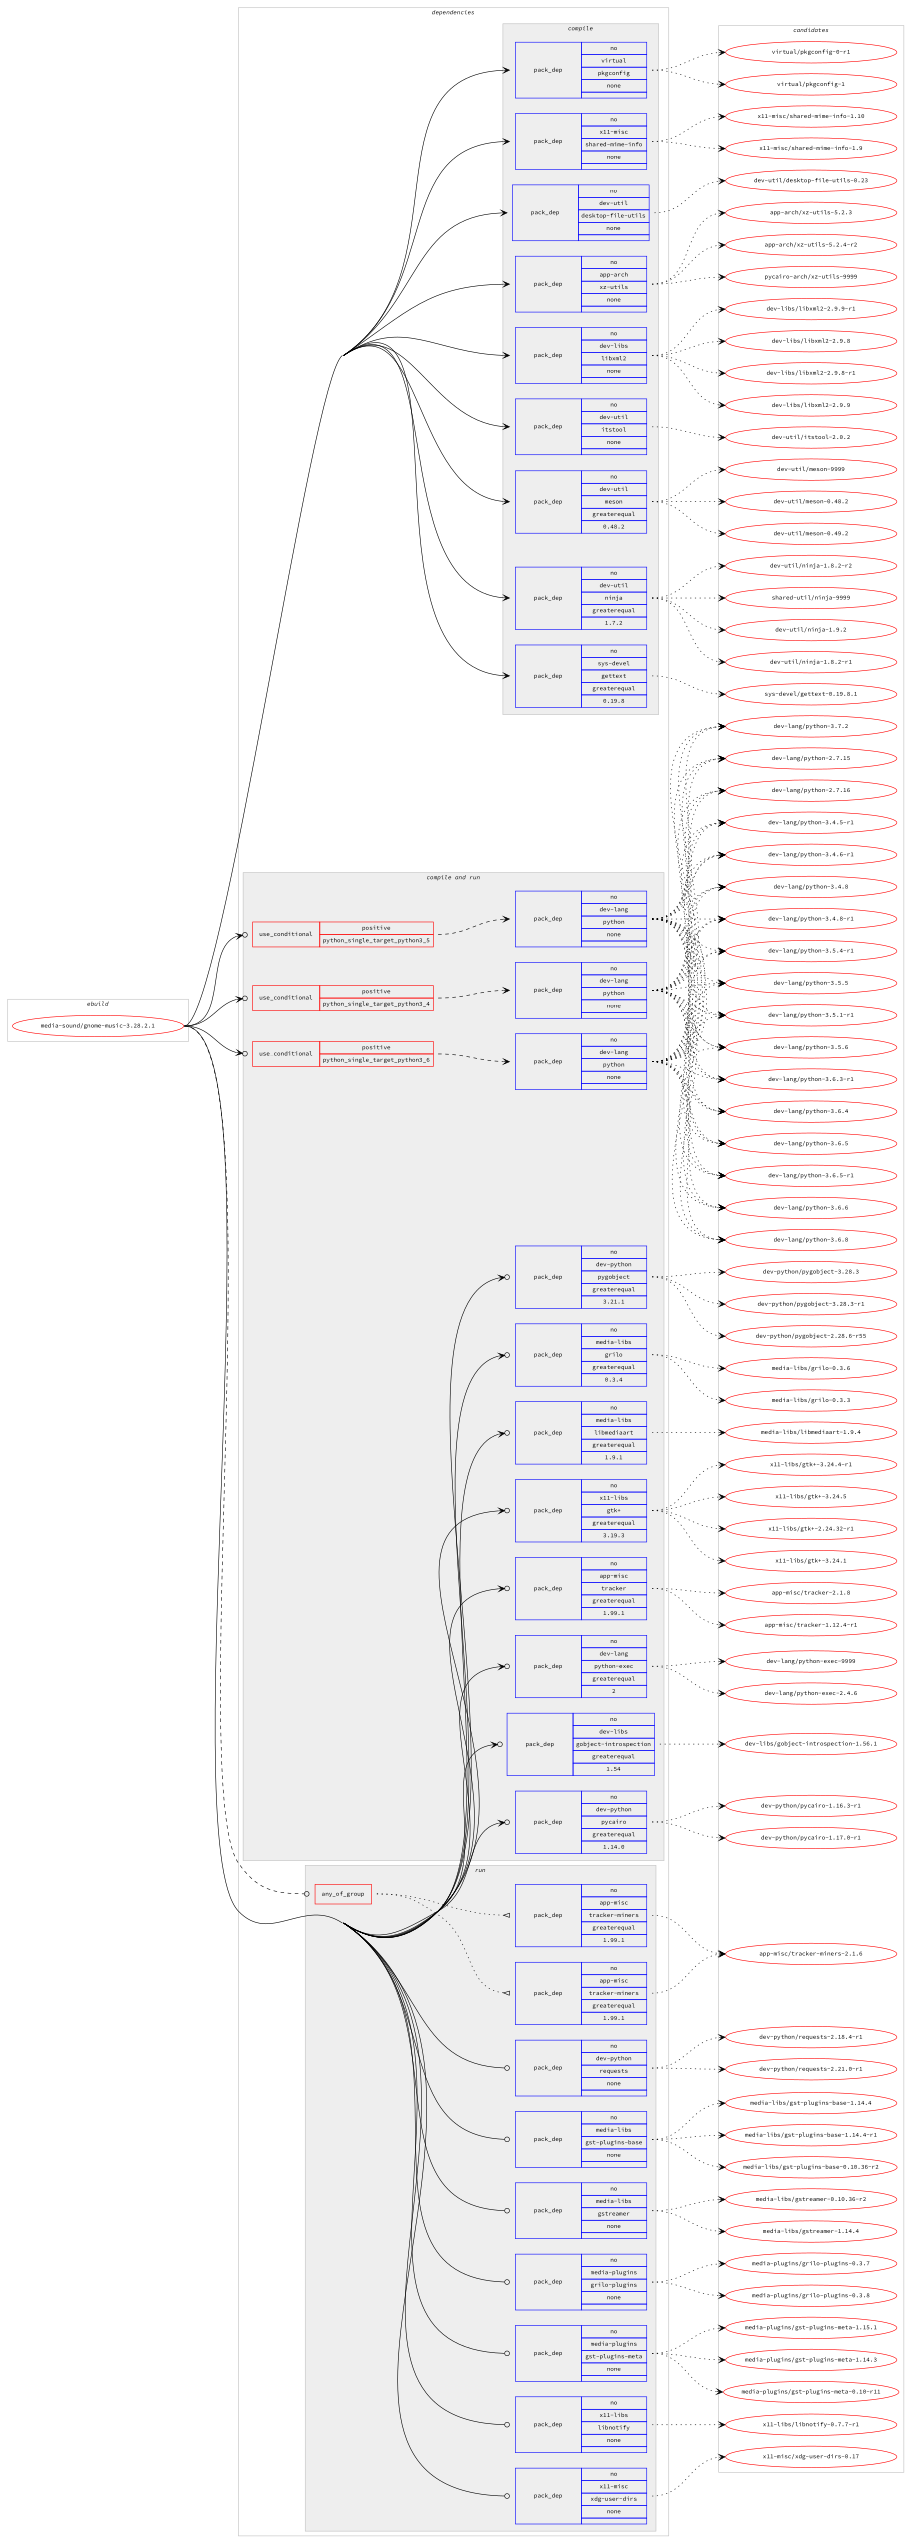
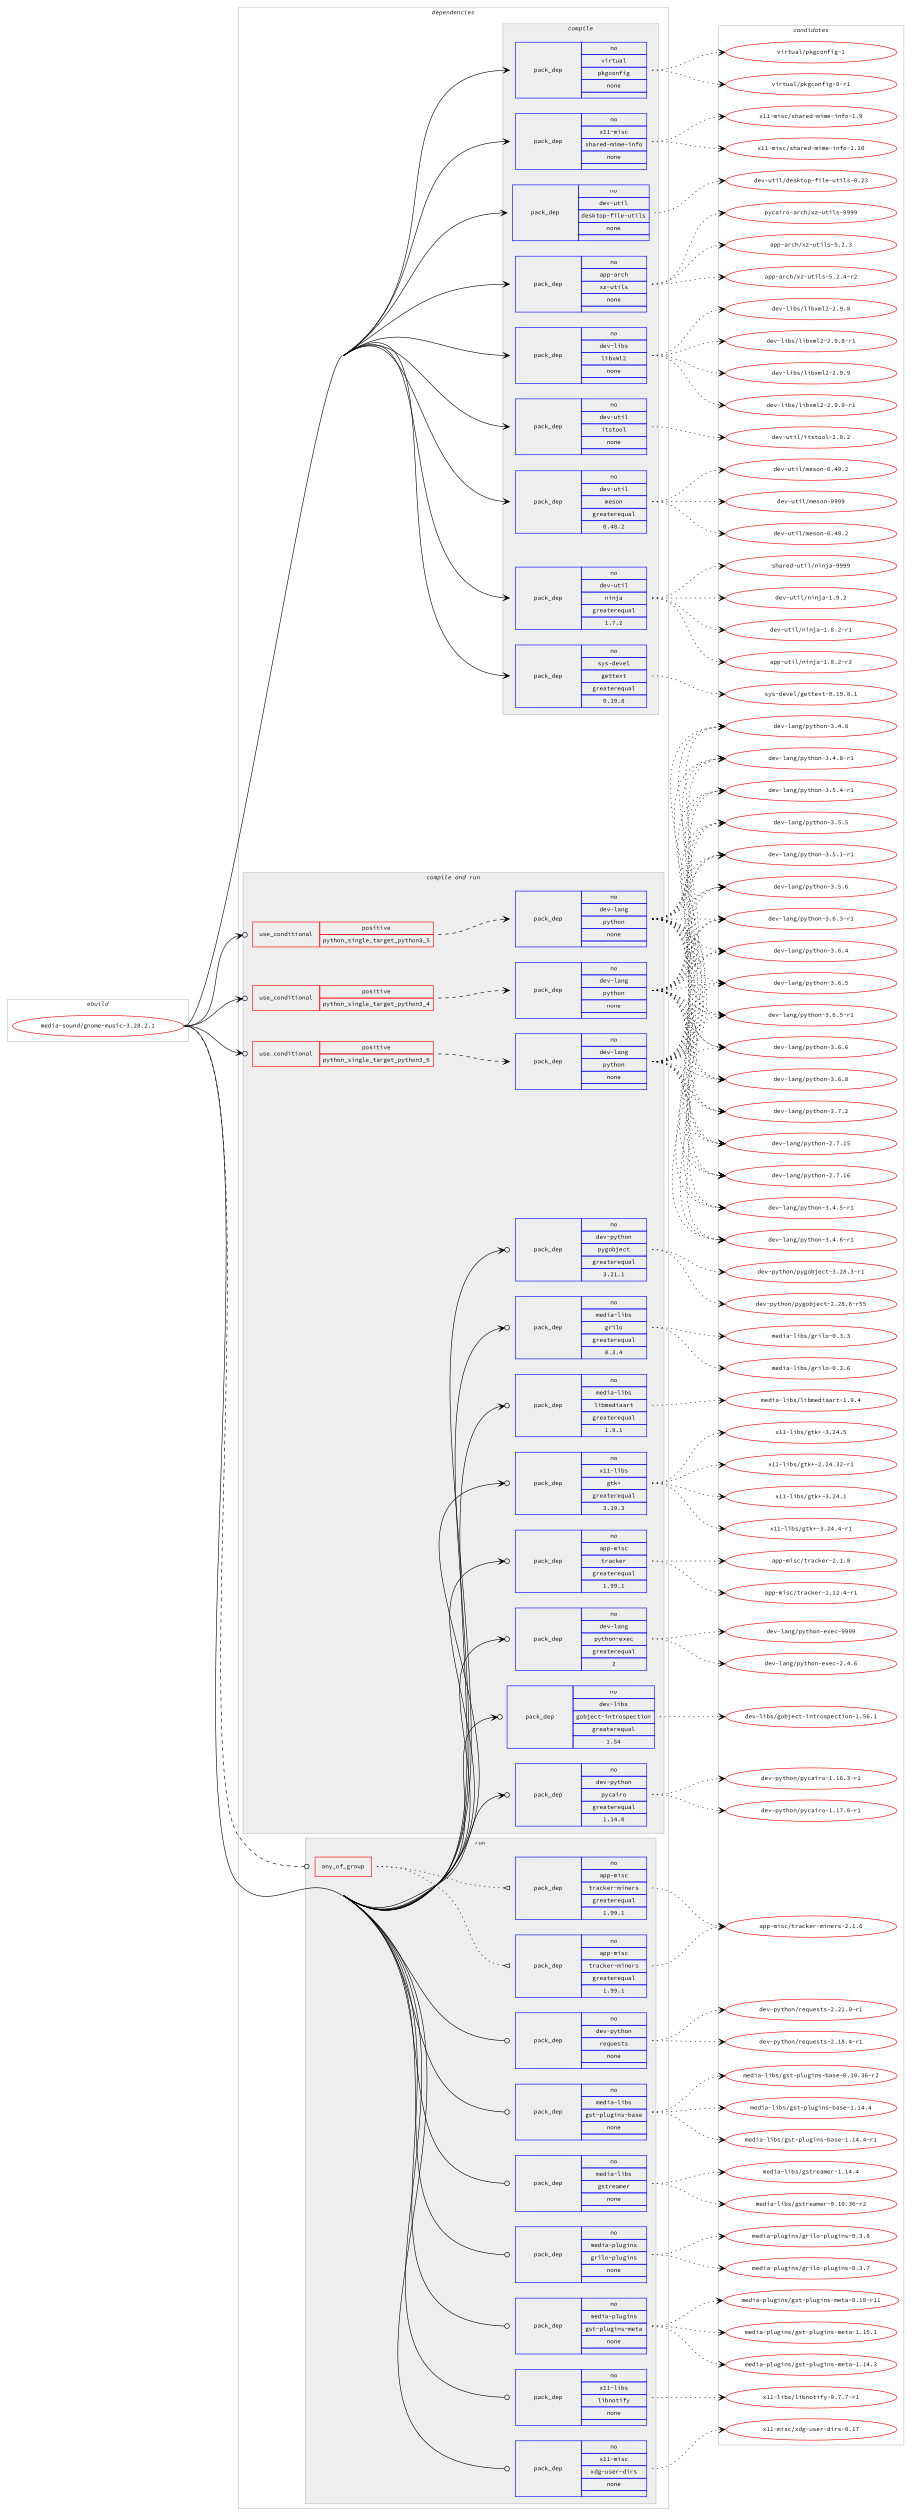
(811, 566) -> (811, 662)
(811, 1272) -> none
